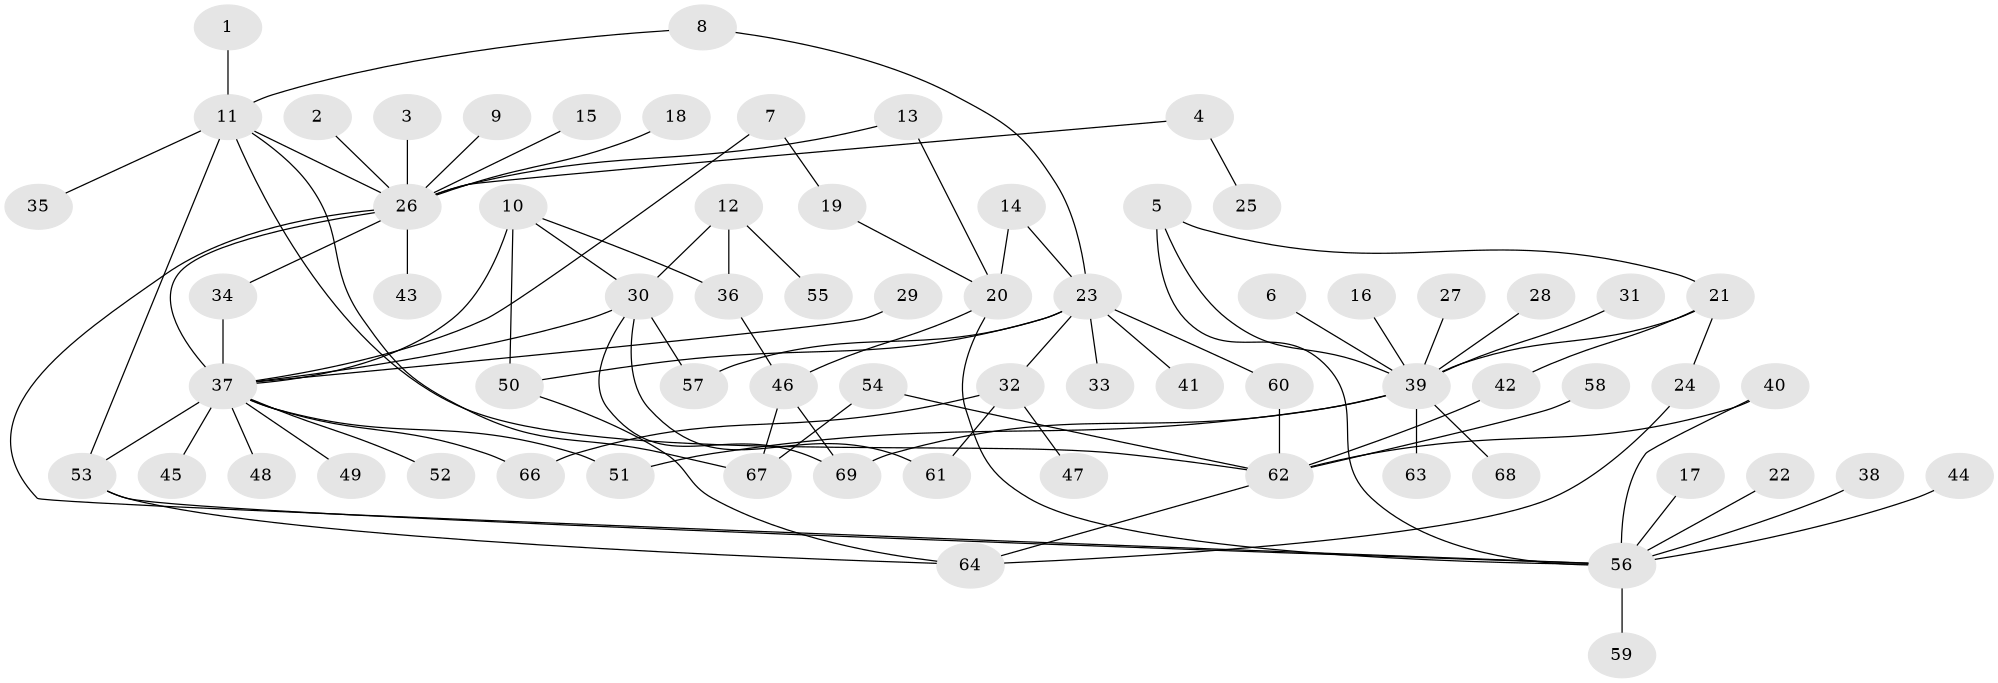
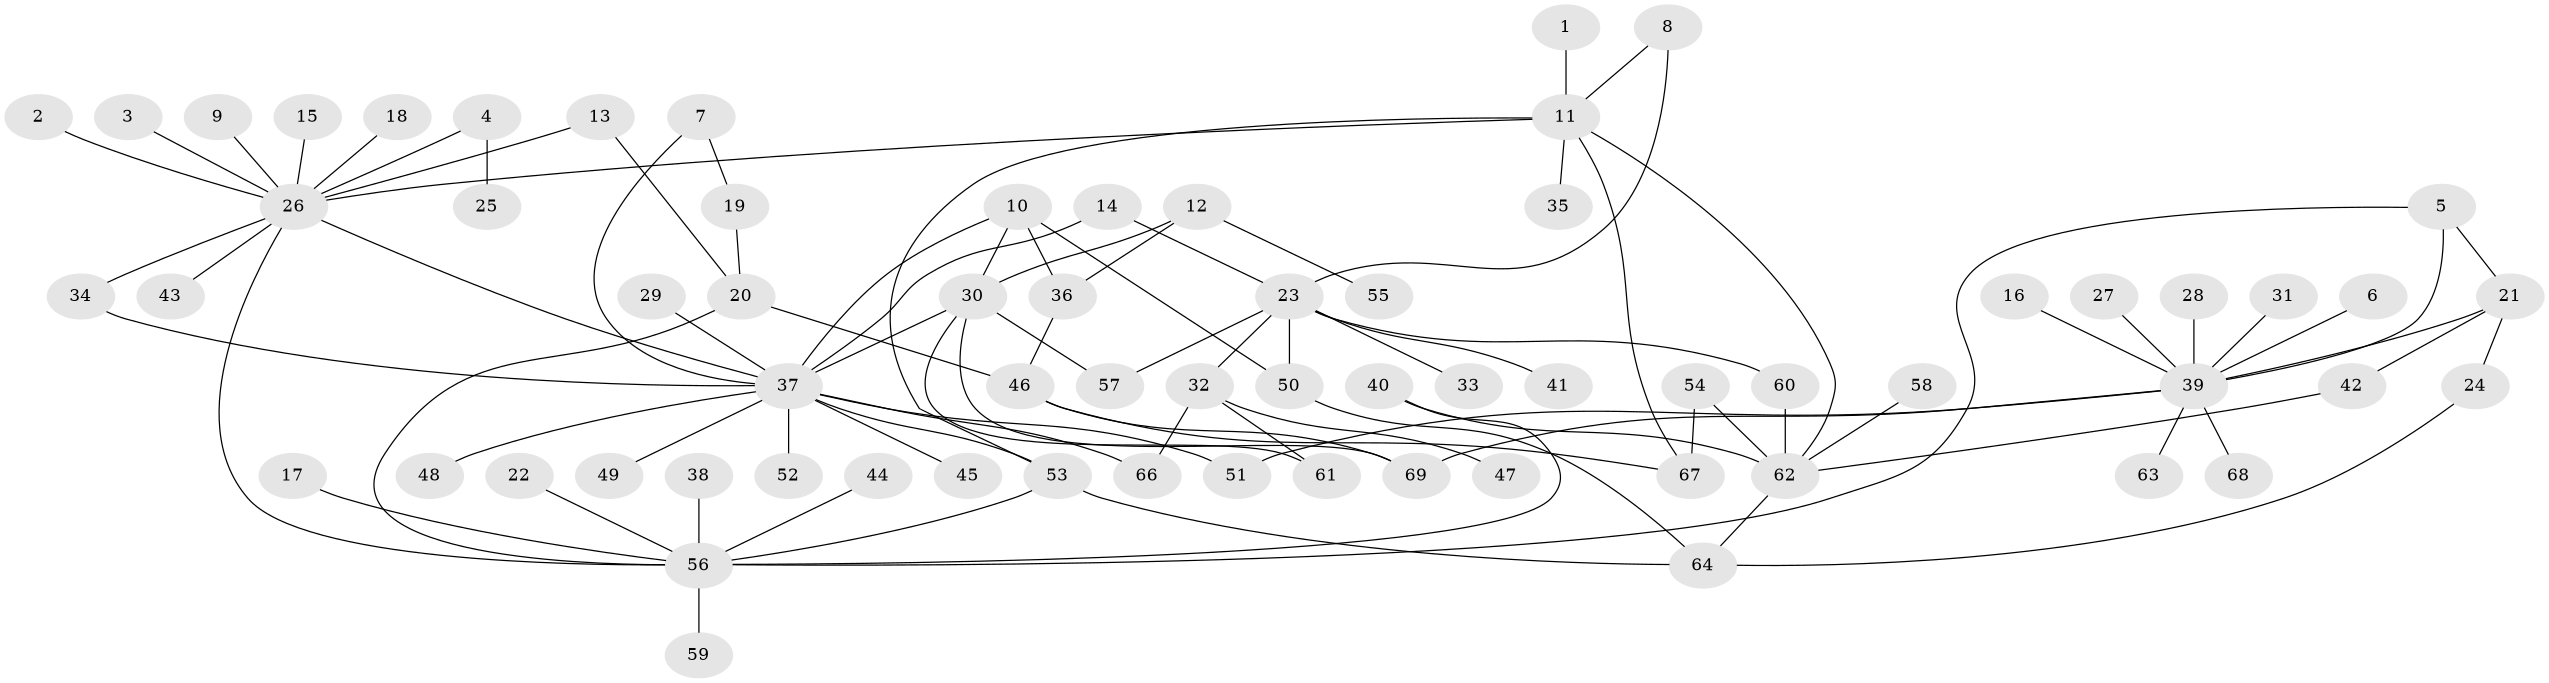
(1005, 251) -> (933, 271)
